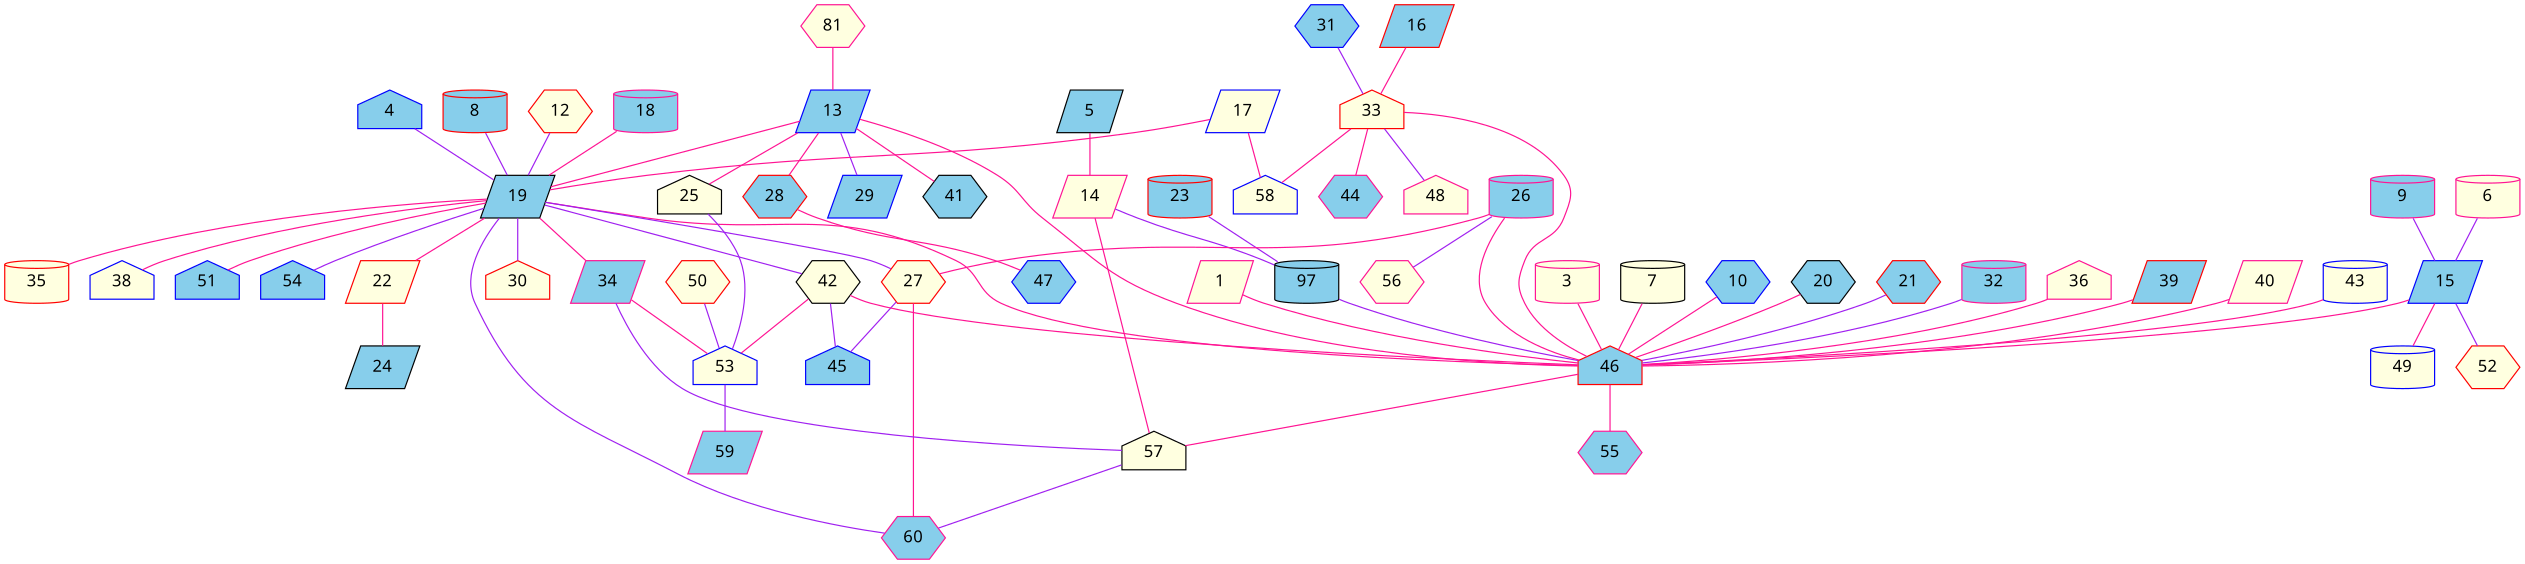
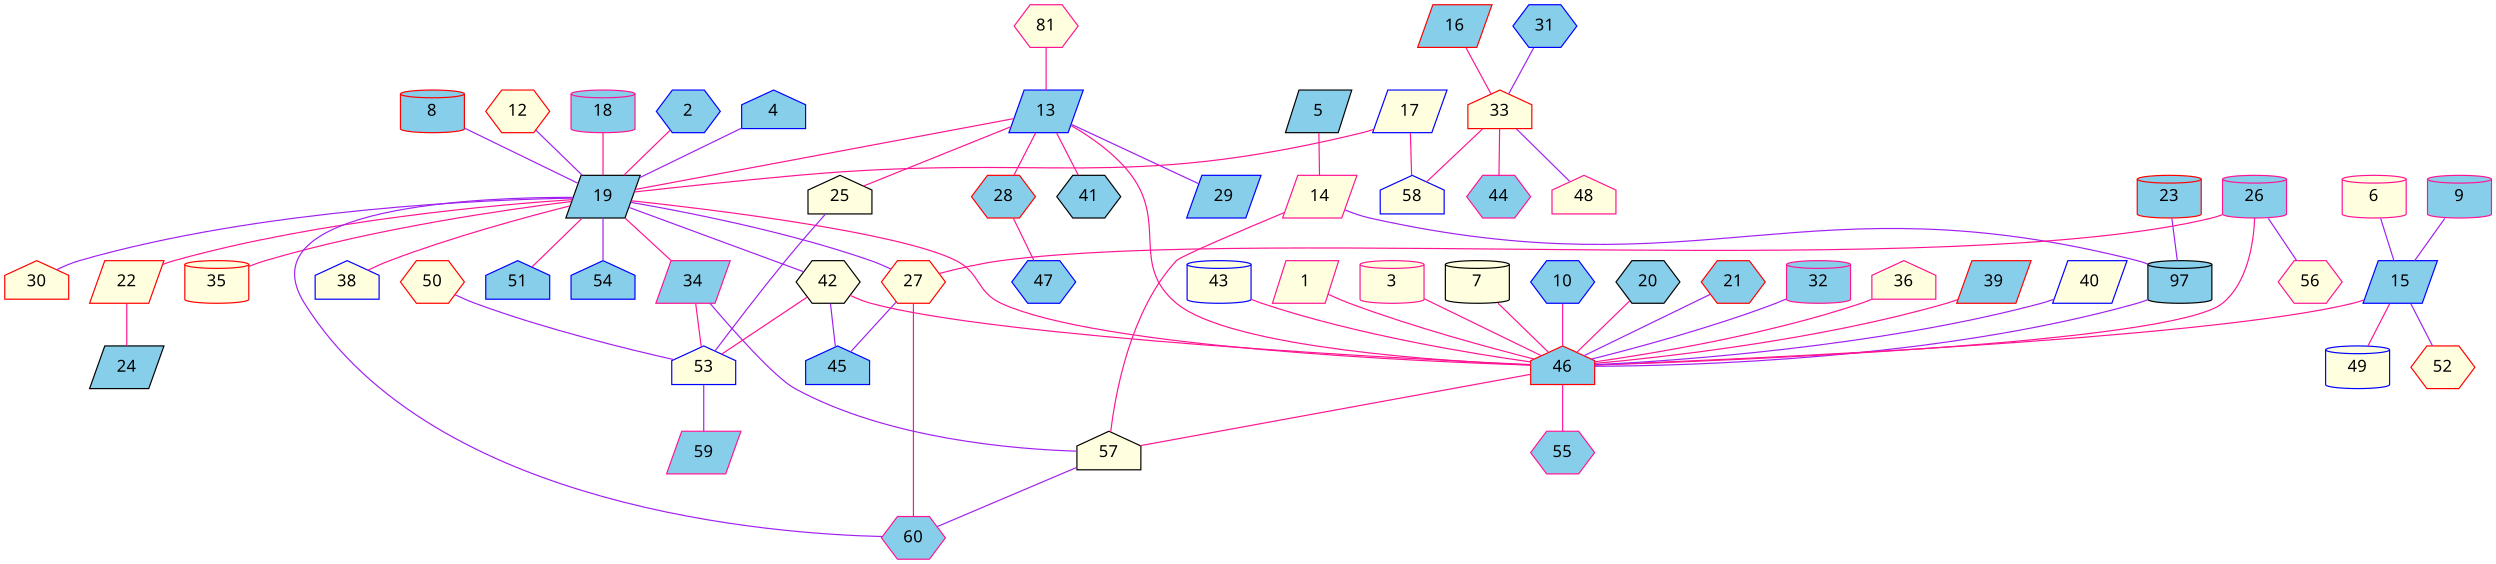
none -> (688, 111)
(1570, 201) -> none
(2265, 282) -> (2090, 282)
(1938, 349) -> (1826, 344)
